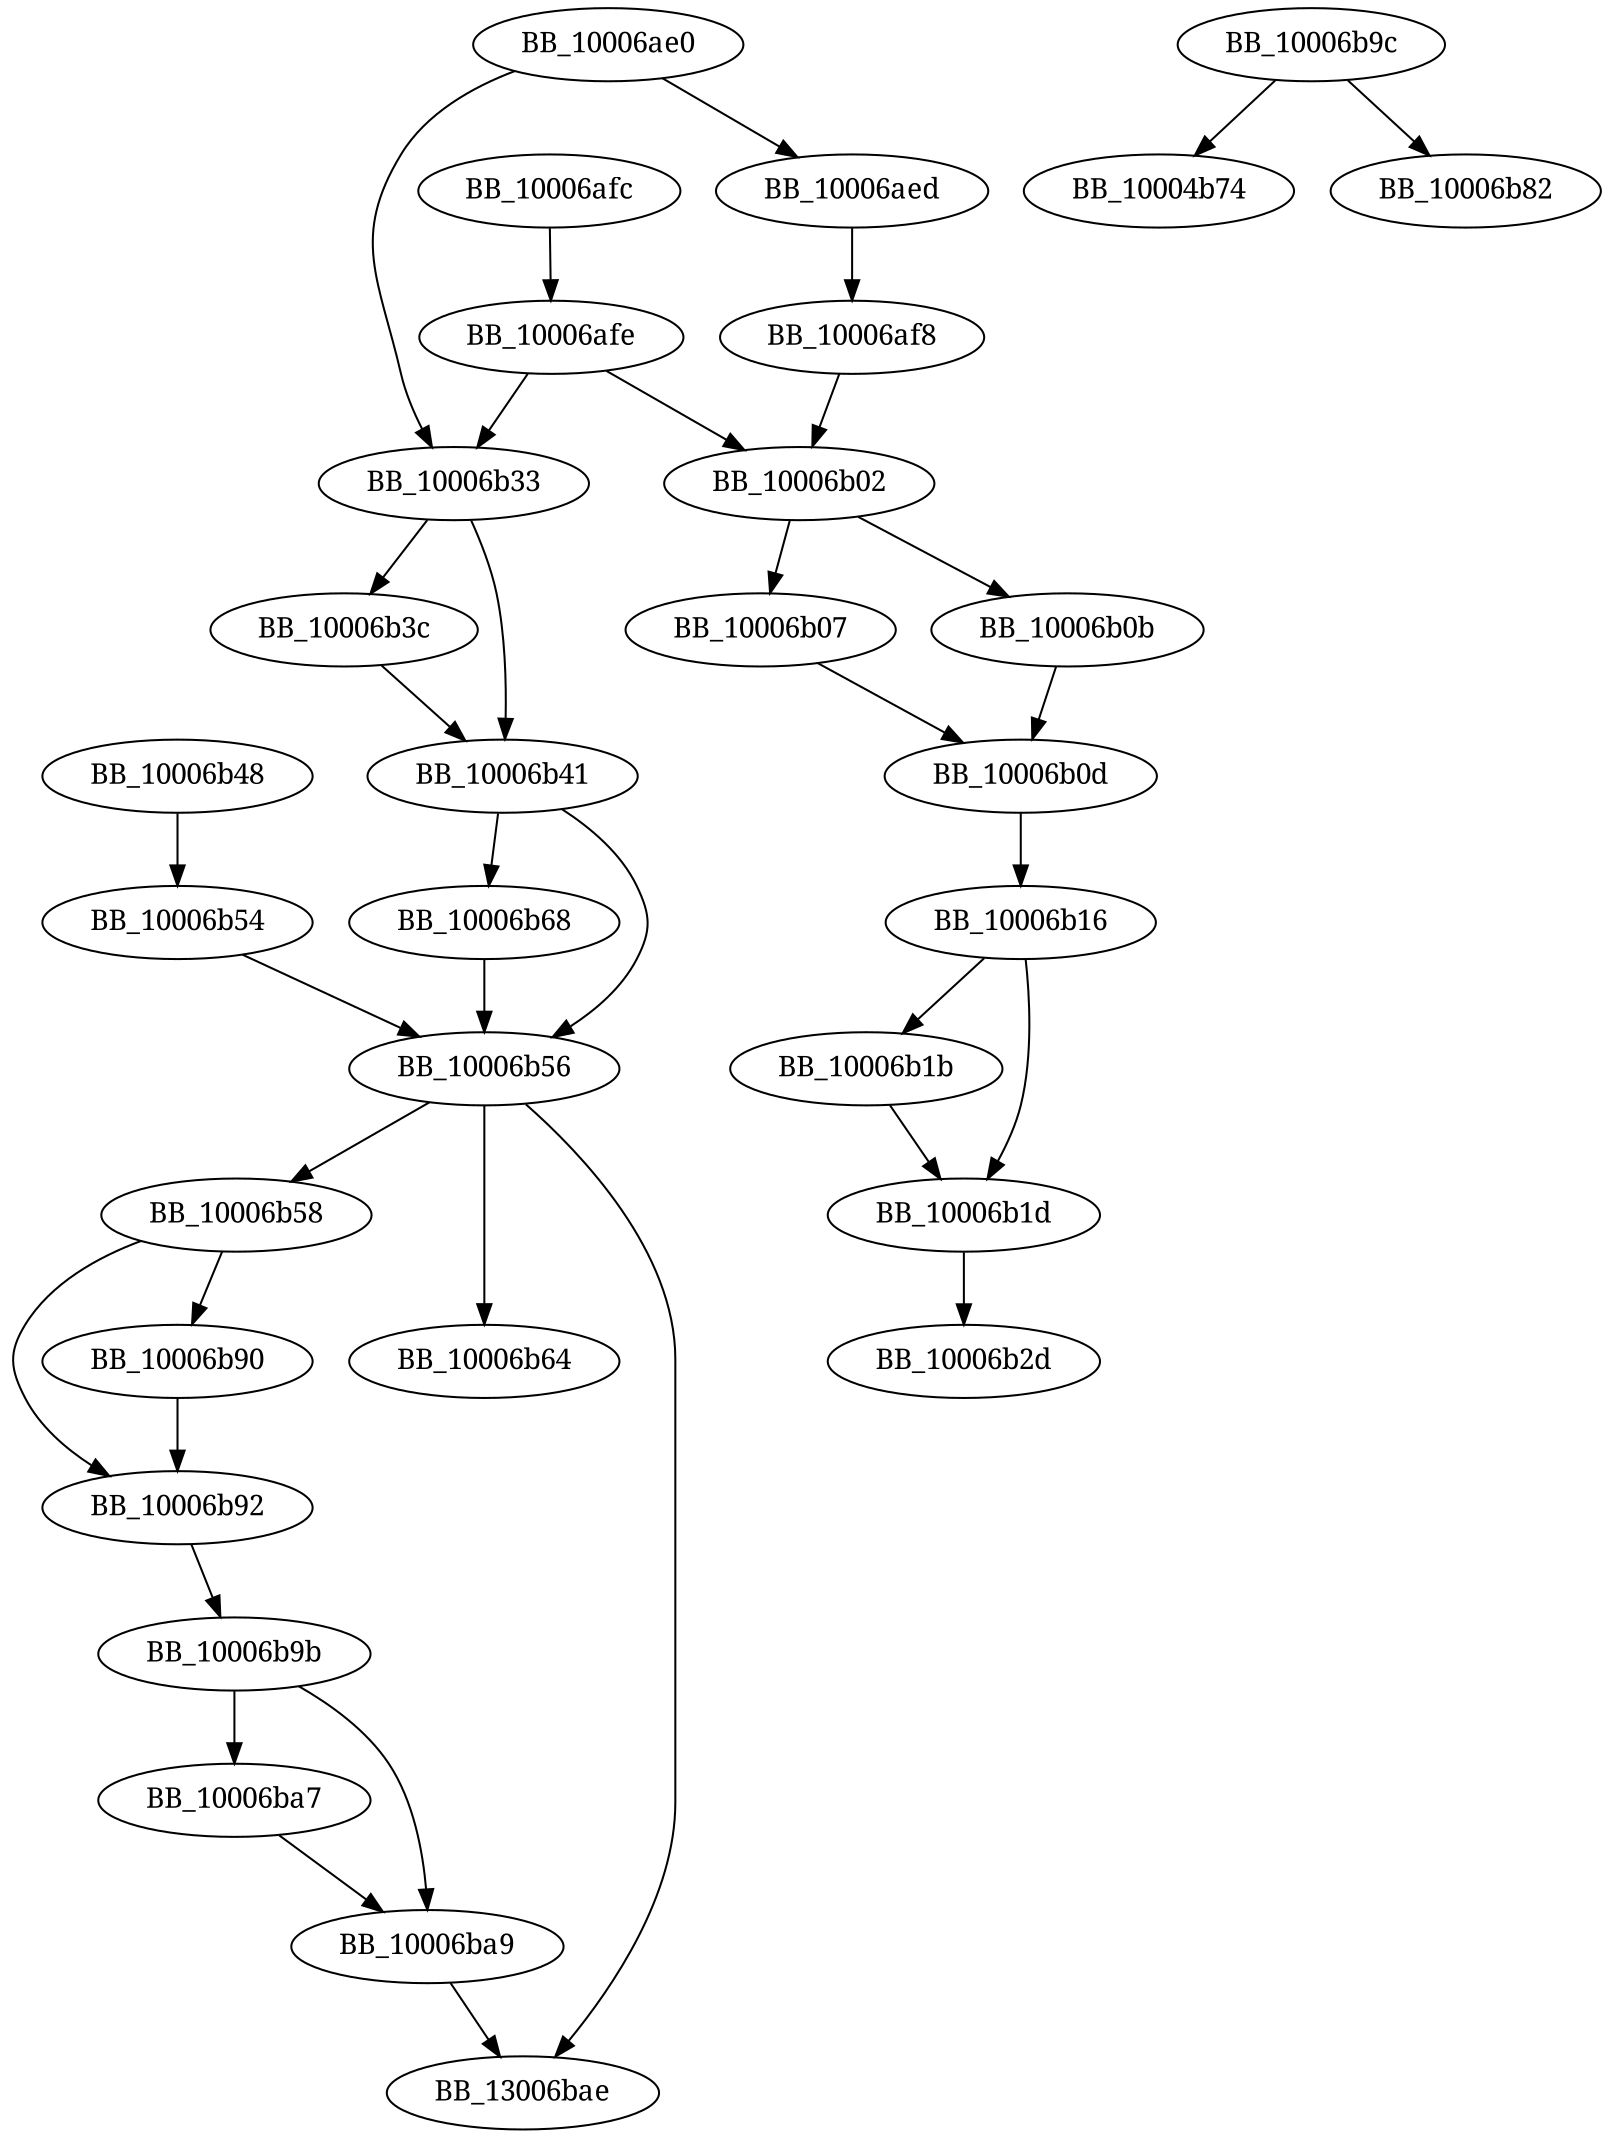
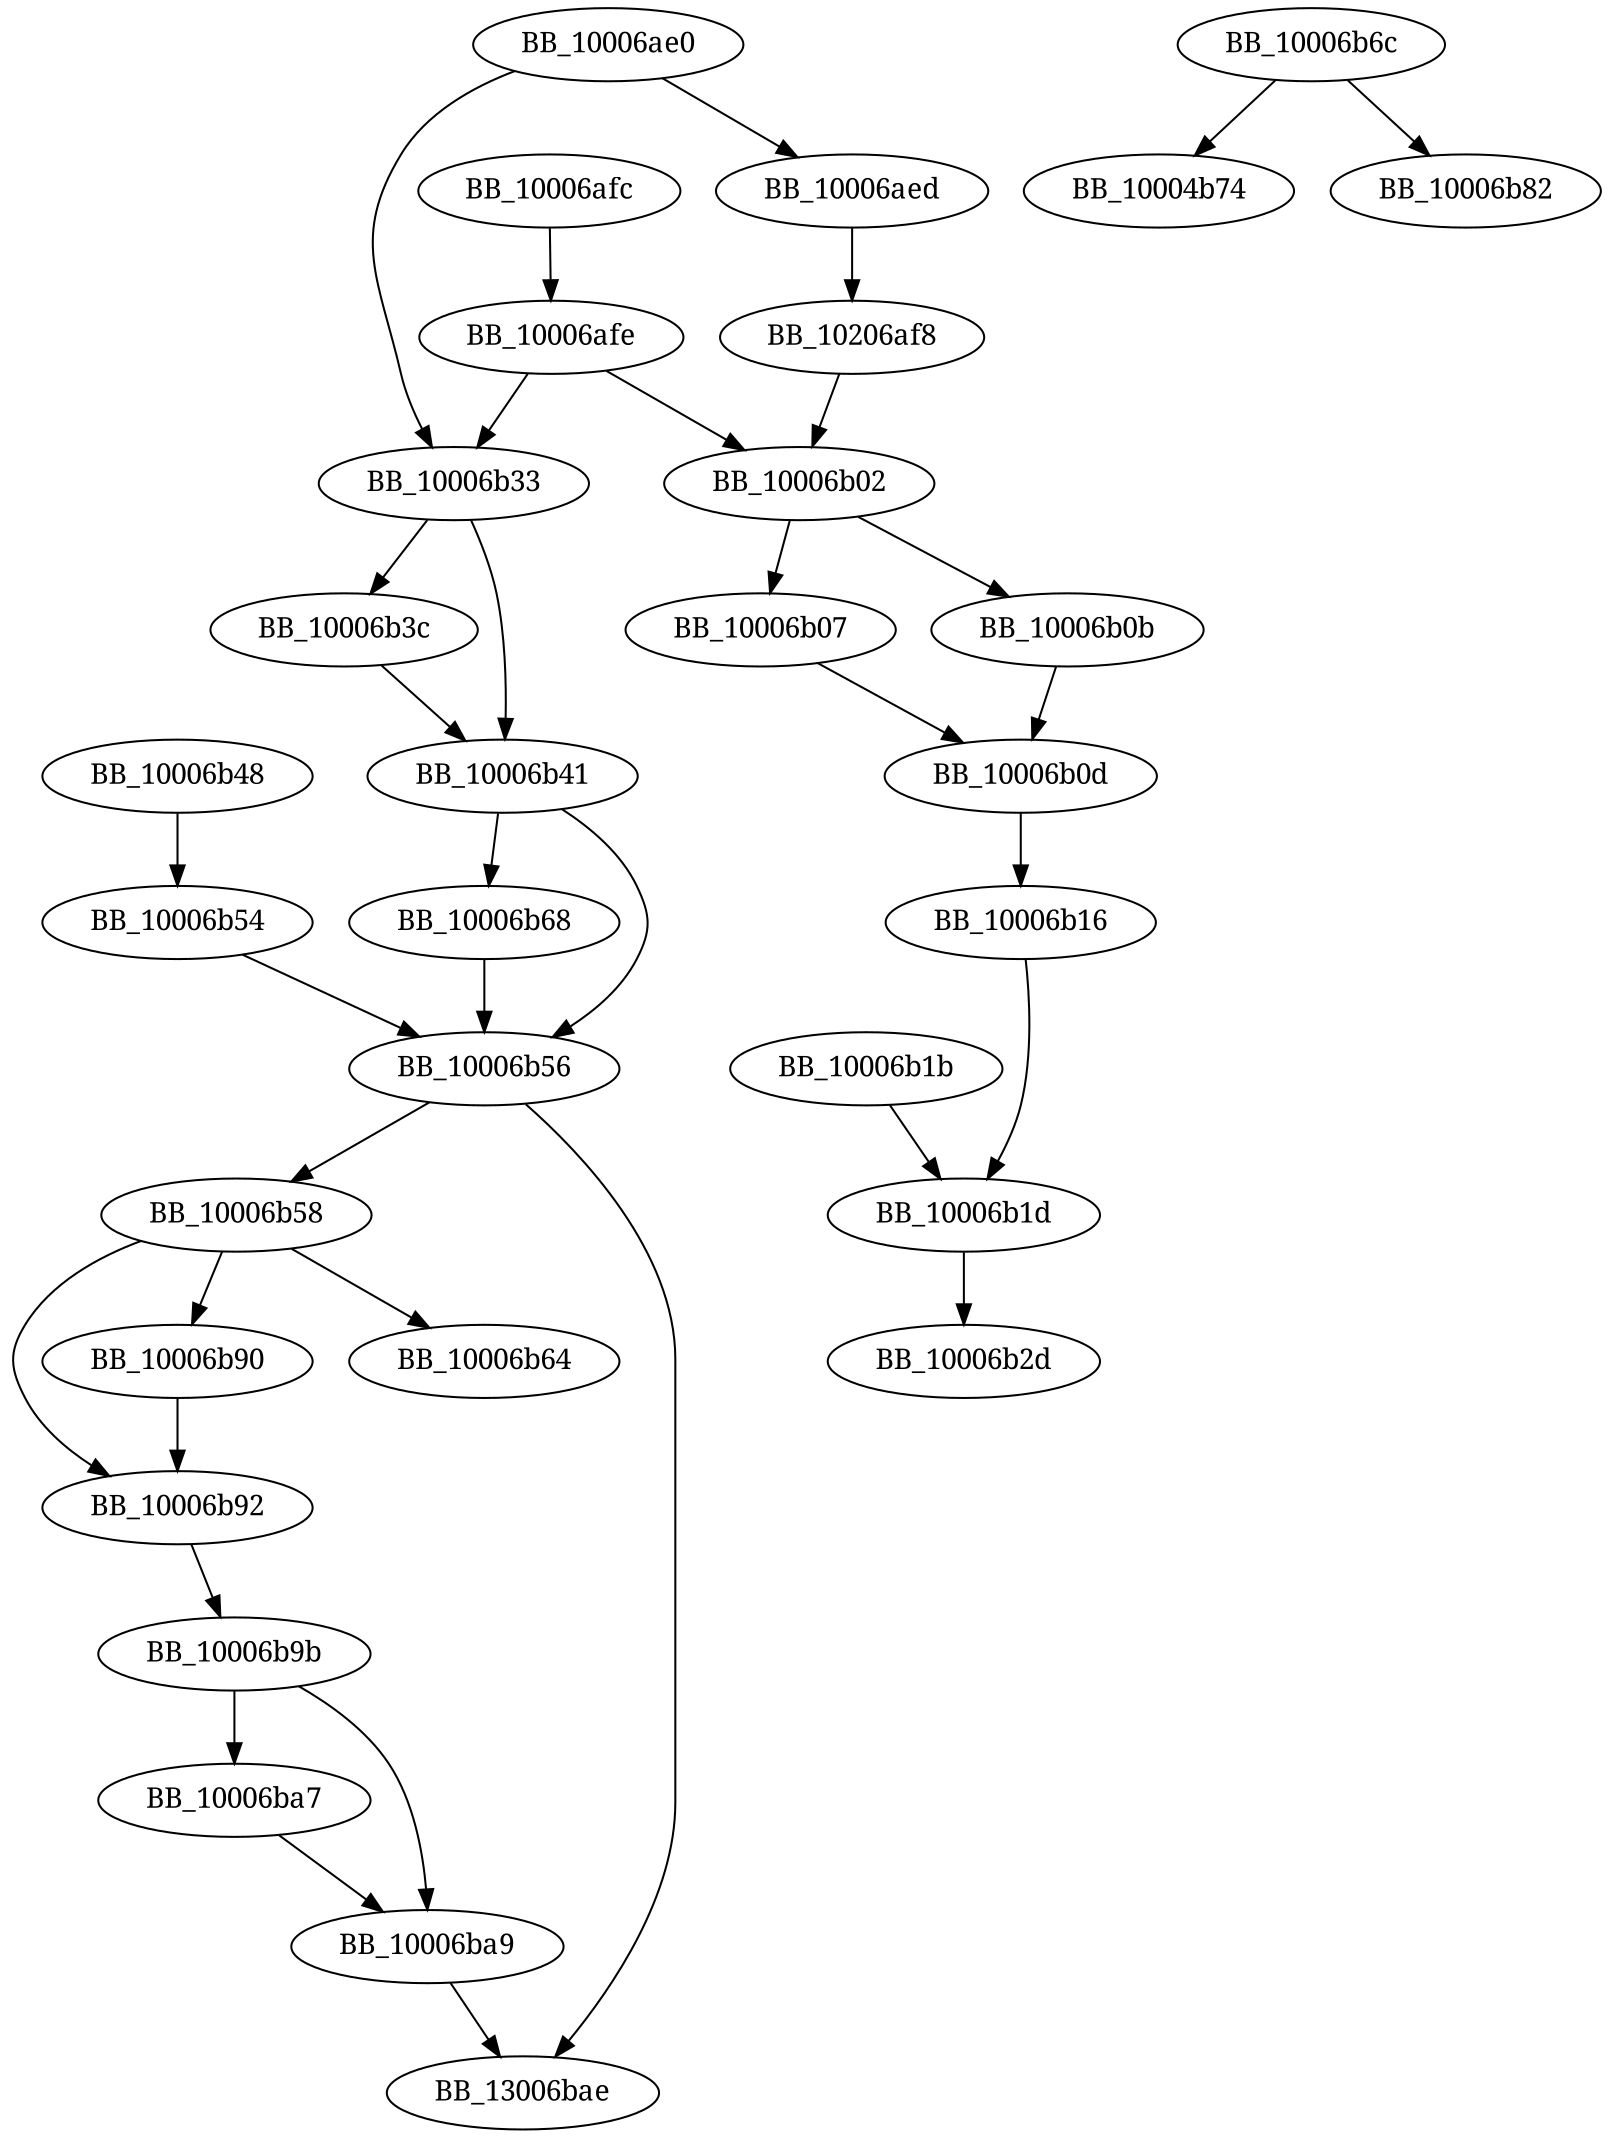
(1311, 45) -> (1311, 45)
(852, 337) -> (852, 337)
(951, 989) -> none
(484, 1205) -> (351, 1283)
